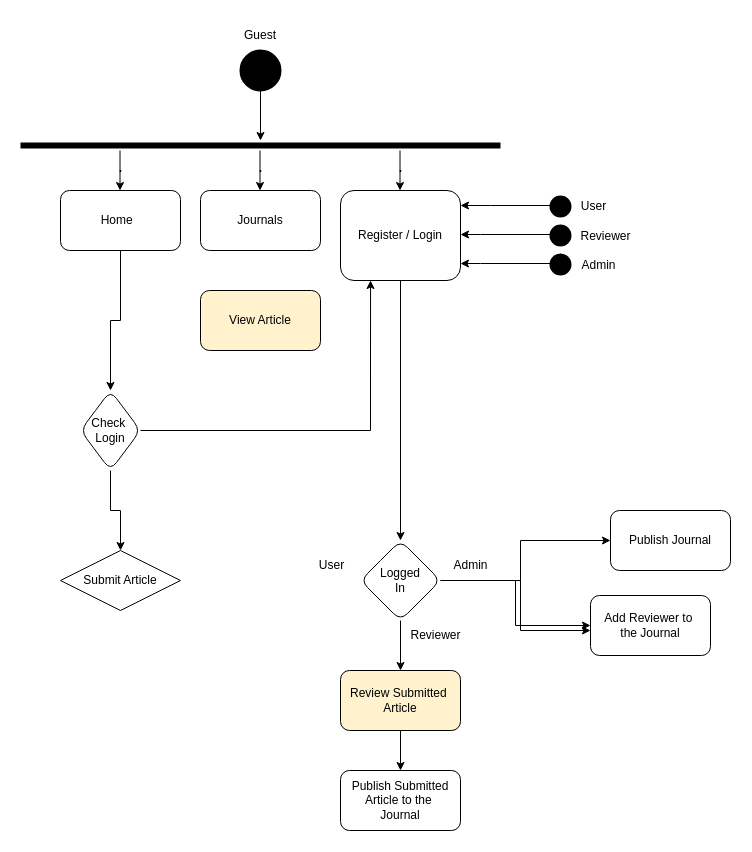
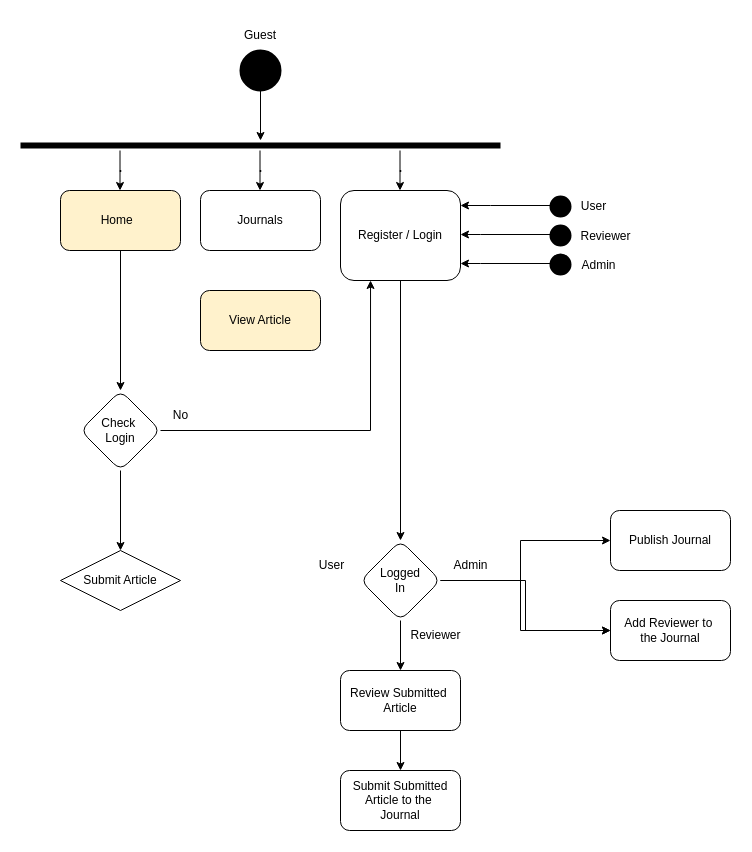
(121, 221) -> (121, 221)
none -> (181, 416)
(111, 431) -> (121, 431)
(651, 626) -> (671, 631)
(401, 701) -> (401, 701)
(401, 801) -> (401, 801)
